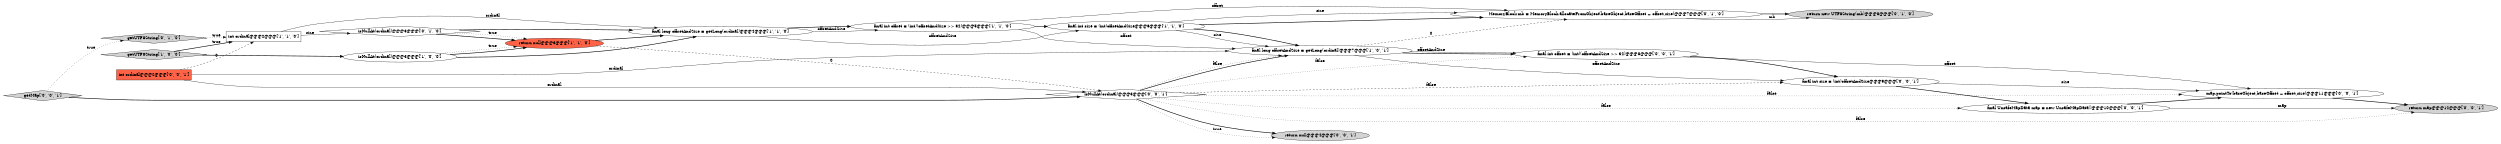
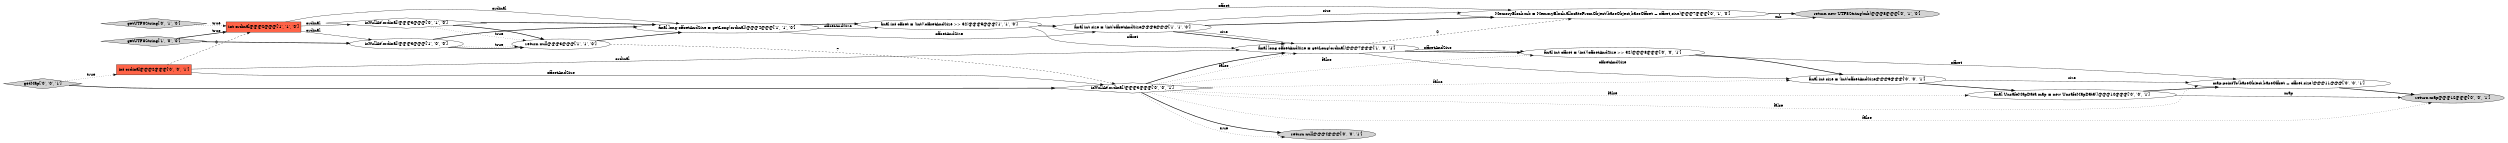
(310, 33) -> (313, 23)
none -> (335, 35)
(264, 37) -> (264, 27)
(554, 43) -> (561, 44)
(80, 60) -> (88, 78)
(831, 61) -> (838, 50)
(554, 85) -> (561, 73)
(1480, 87) -> (1494, 84)
